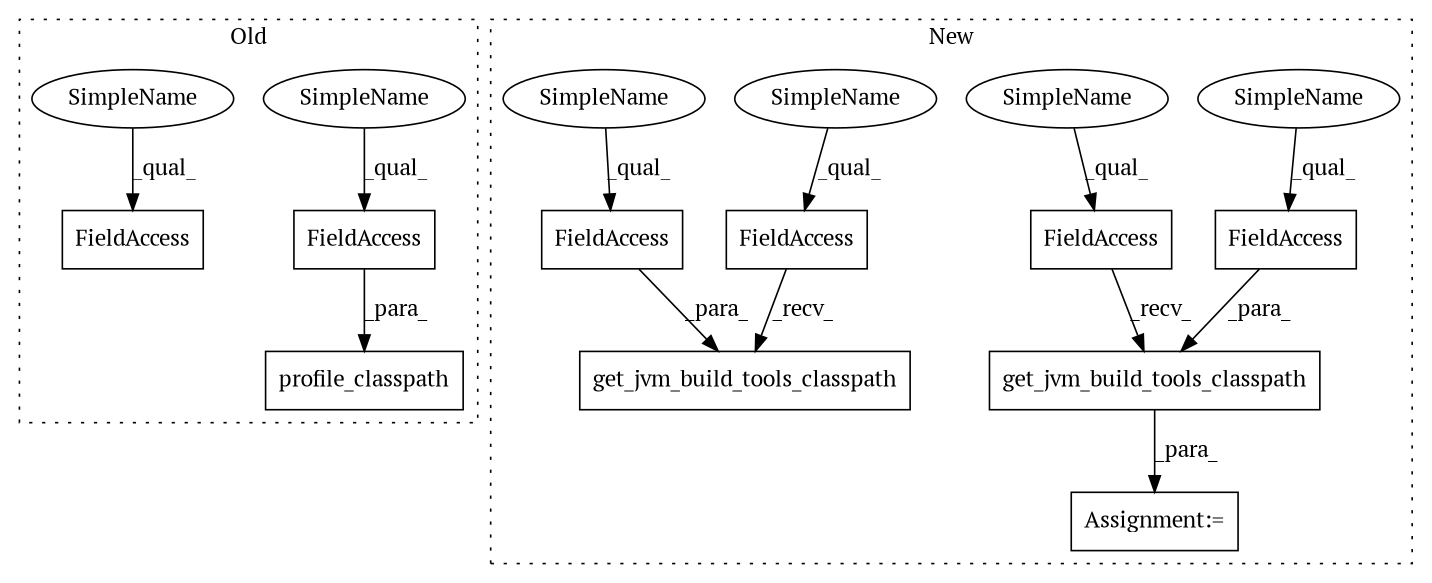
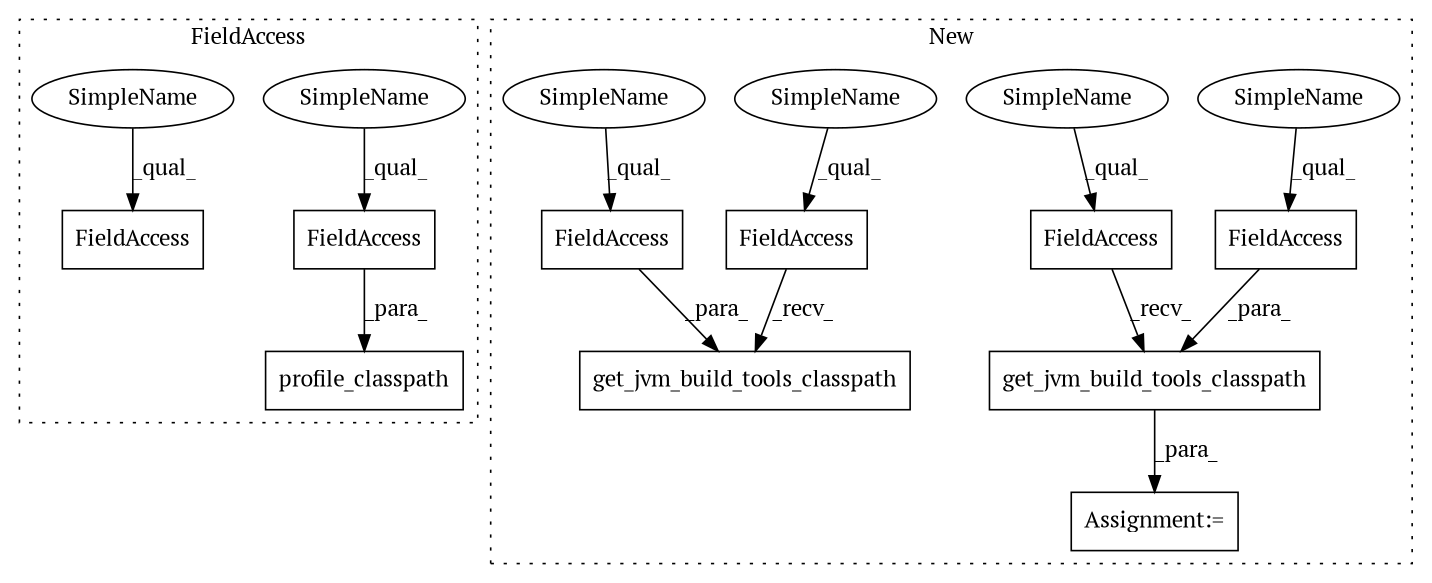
(249, 38) -> (249, 38)
